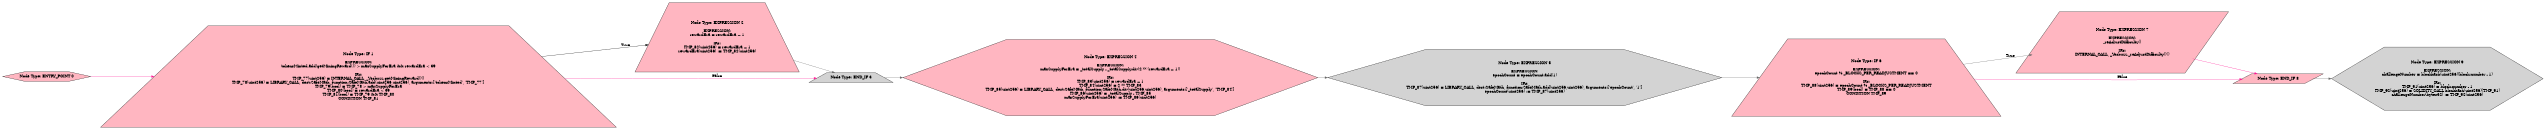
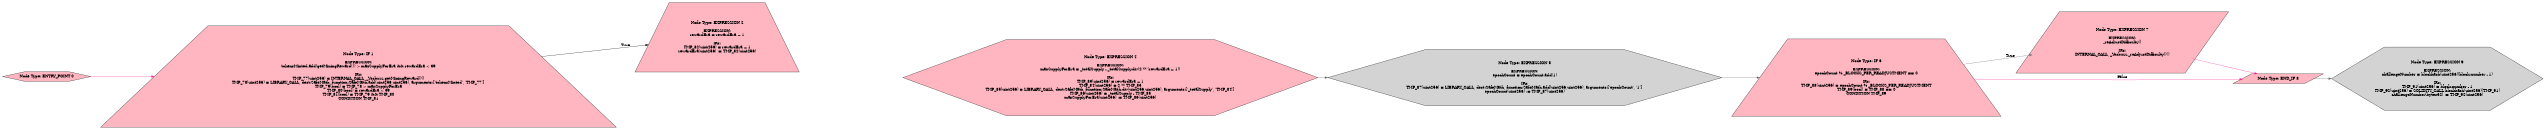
(851, 78) -> none
